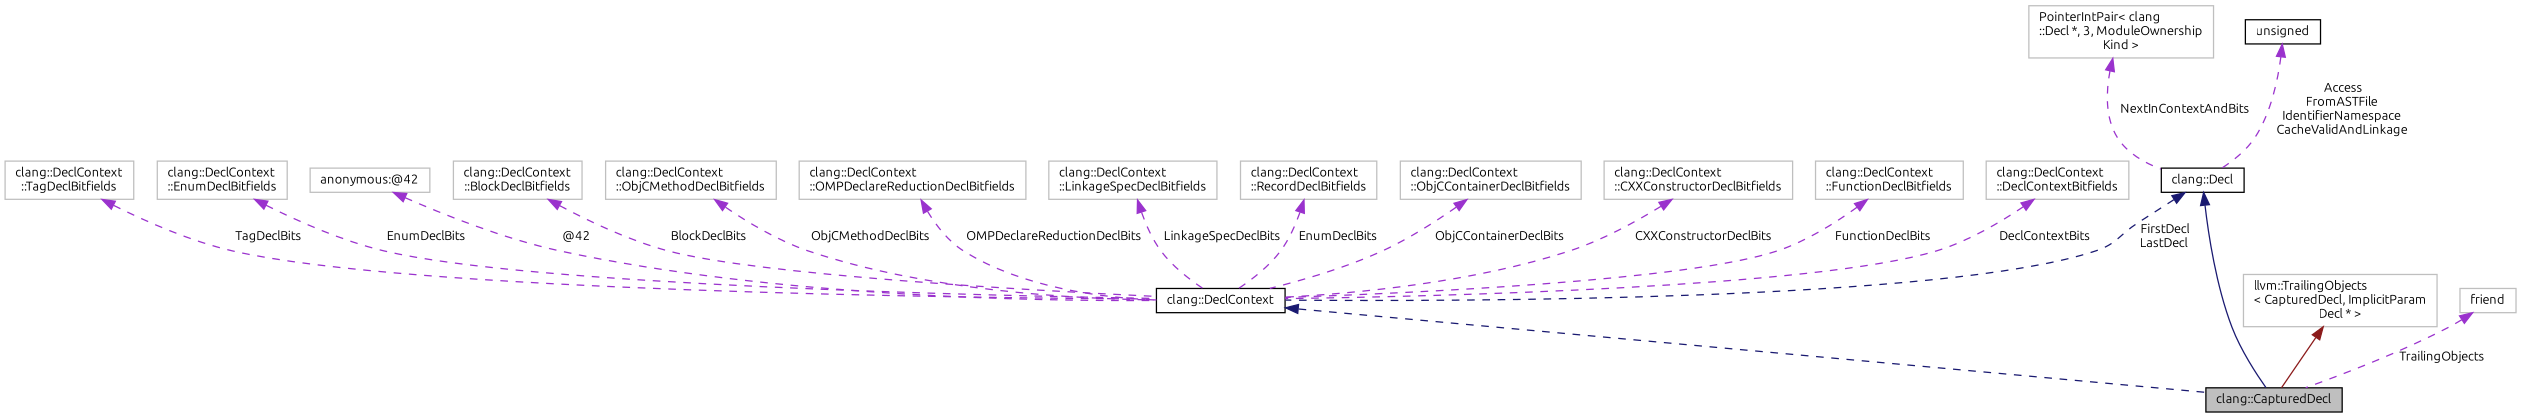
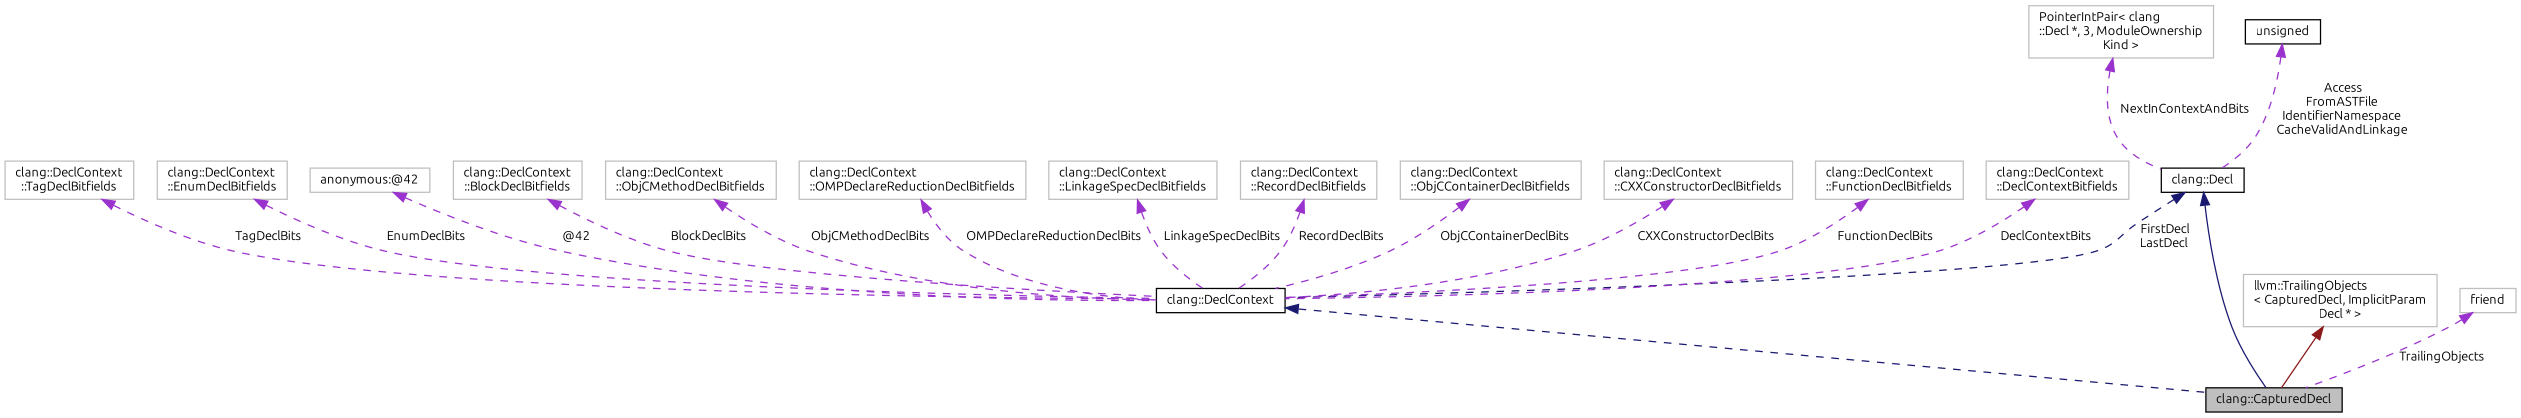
(1337, 237) -> (1340, 237)
